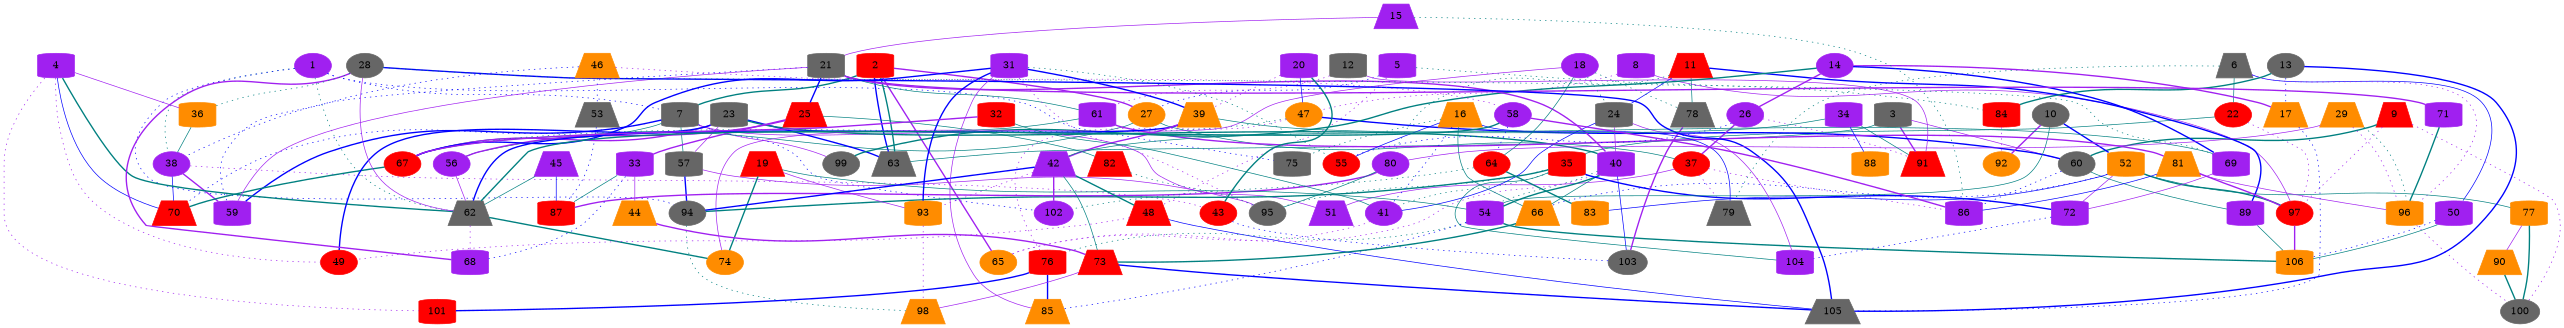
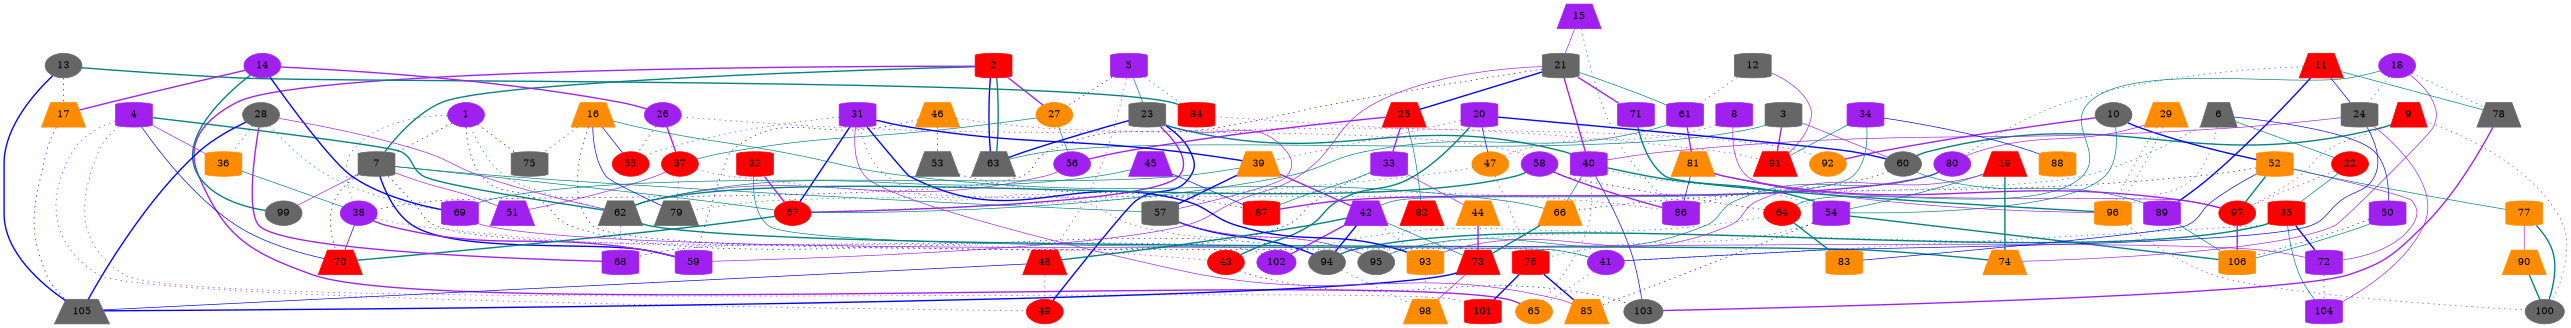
none -> (1138, 90)
(811, 131) -> (1222, 182)
(1691, 133) -> (1624, 129)
(725, 262) -> (2005, 262)
